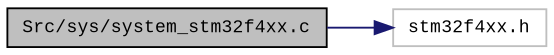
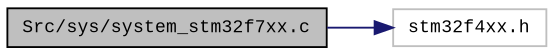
(167, 28) -> (167, 28)
